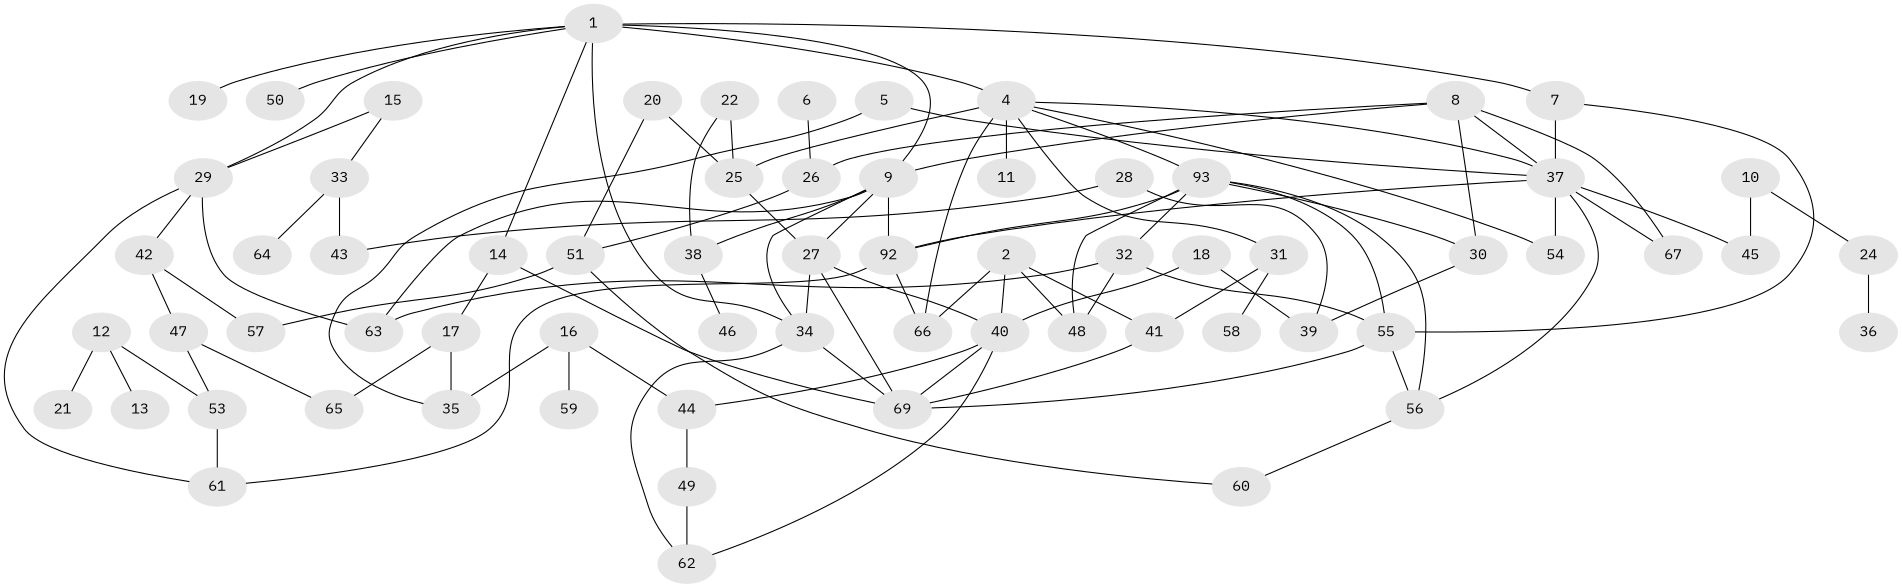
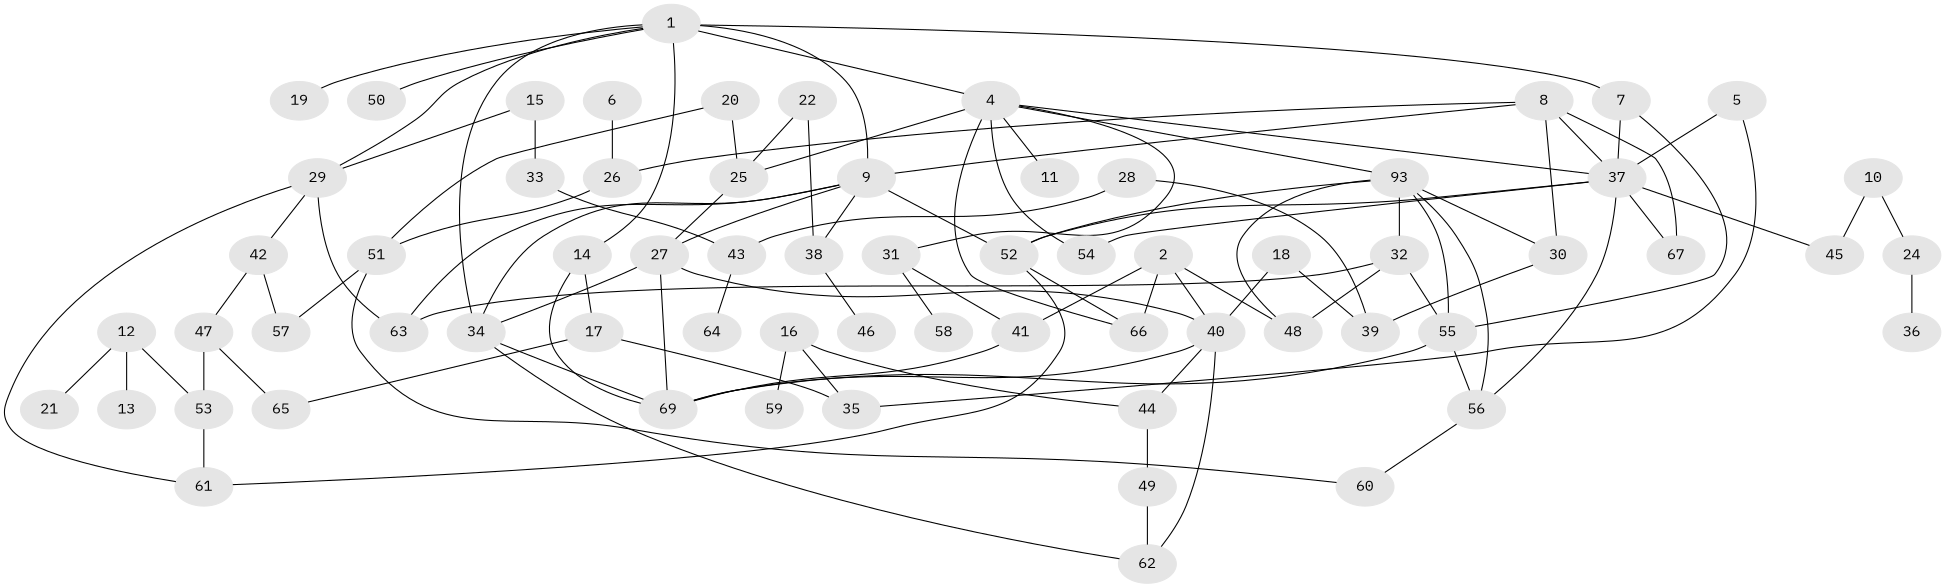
(301, 216) -> (724, 295)
(888, 255) -> (1009, 255)
